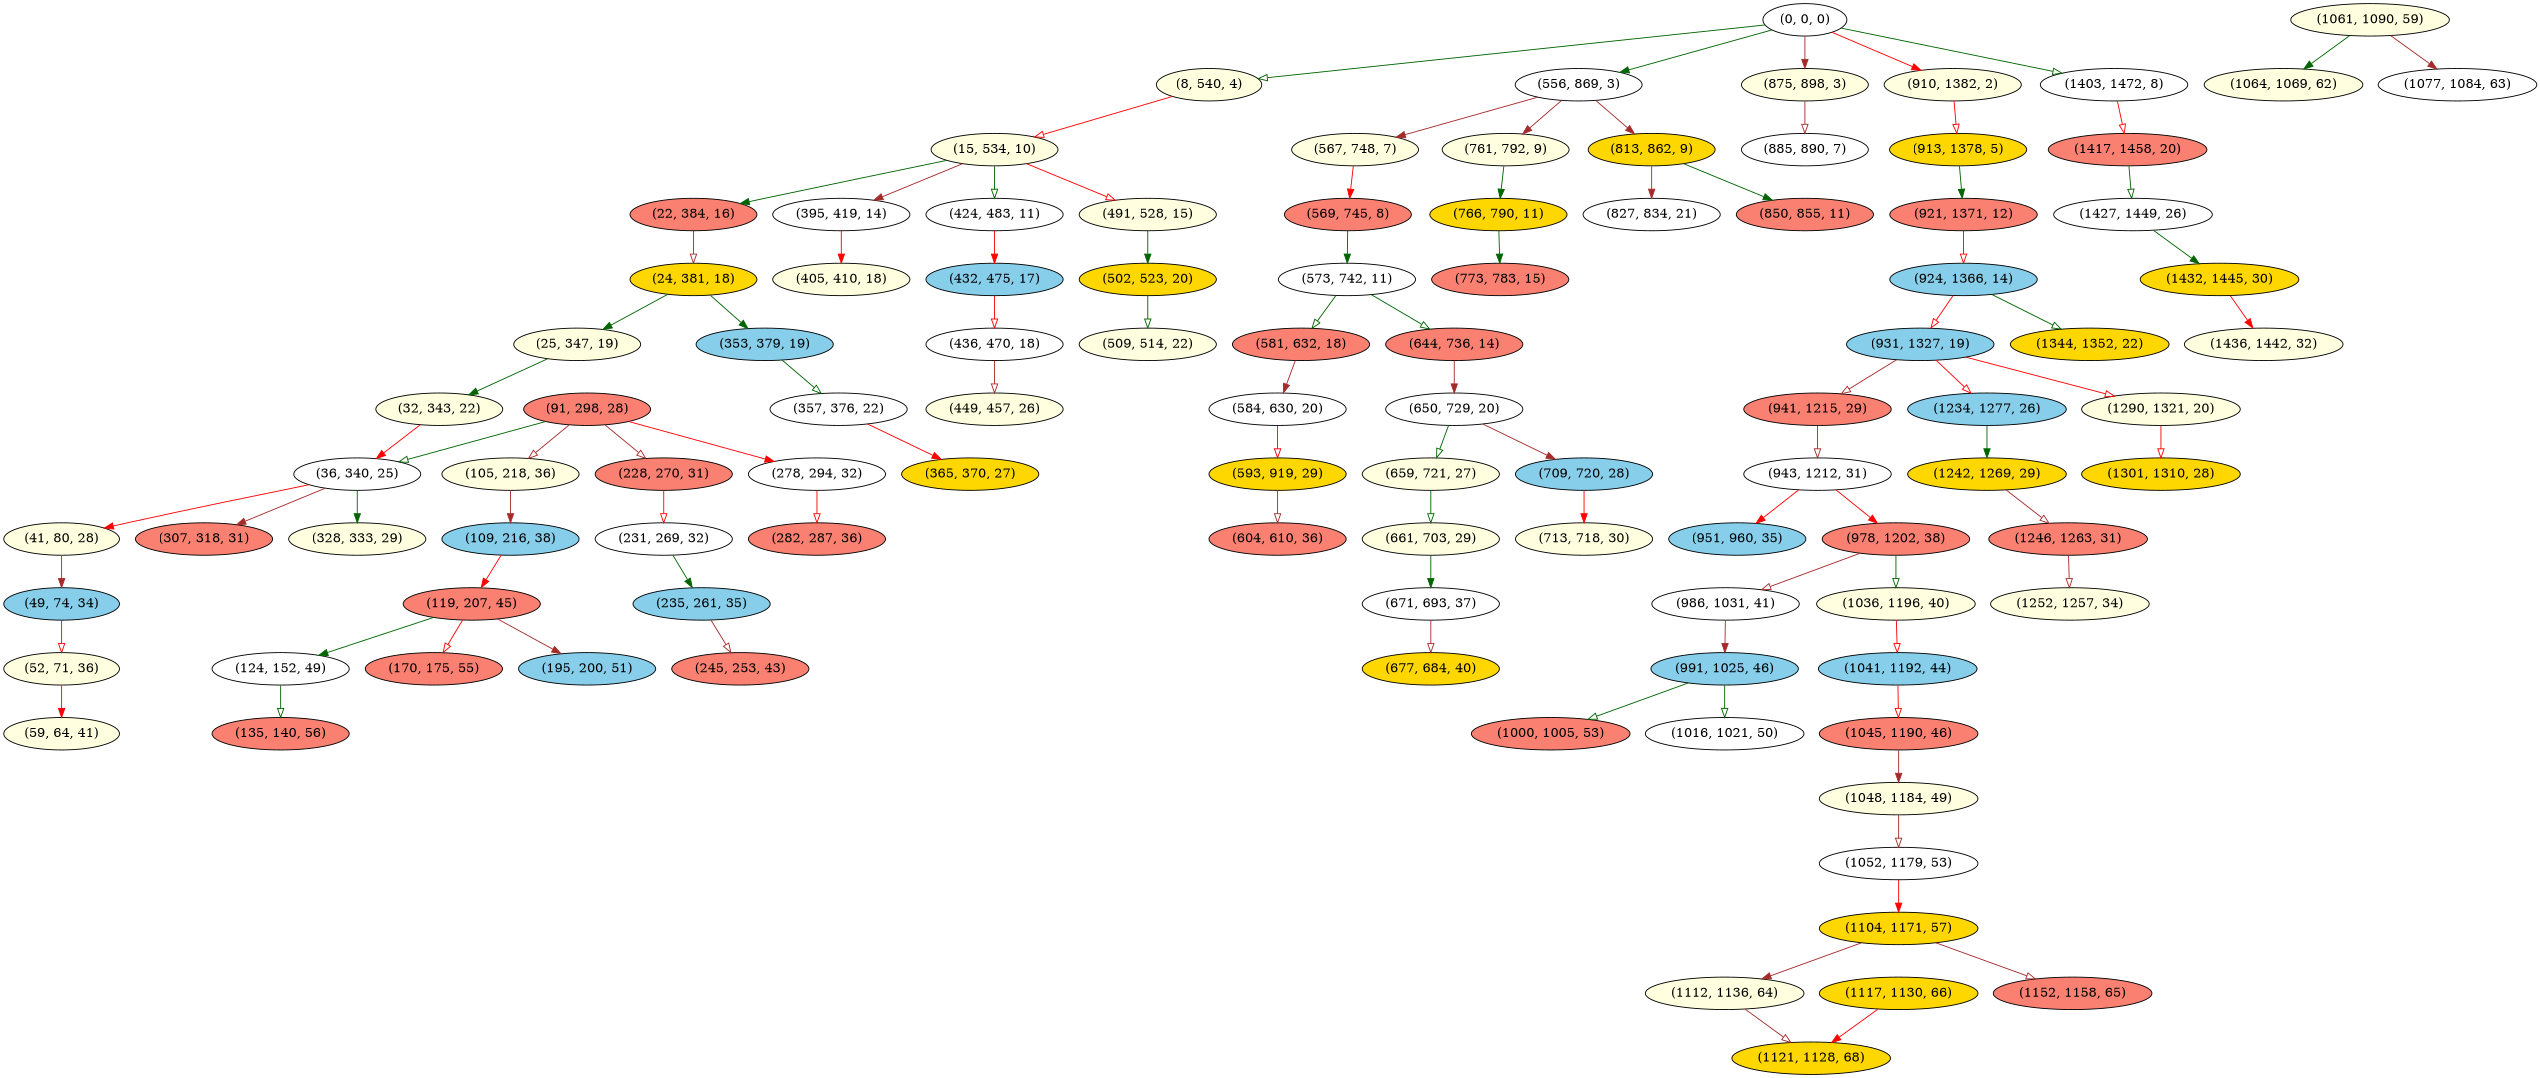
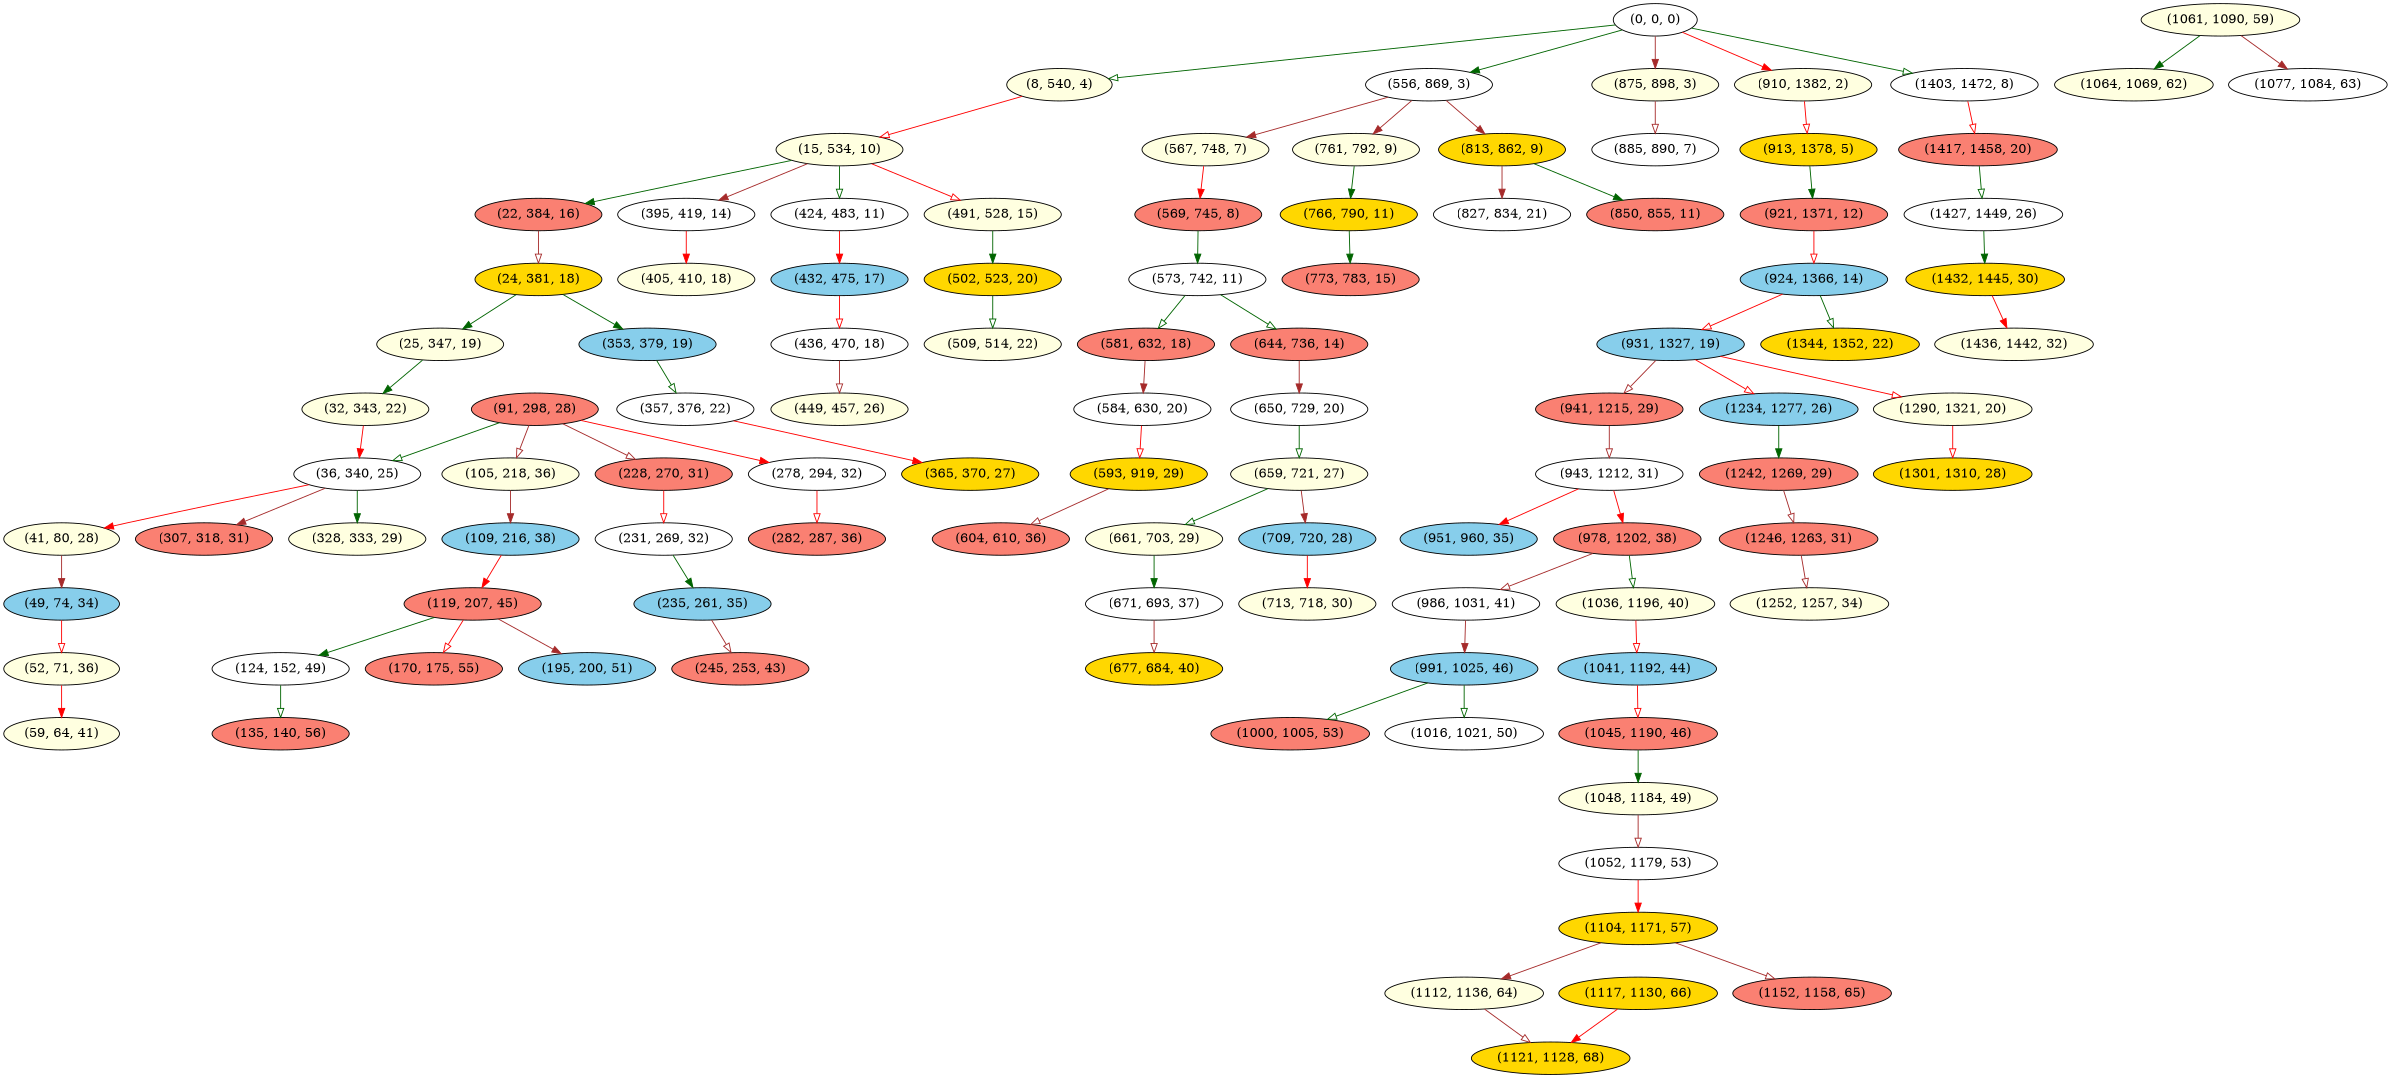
(1515, 440) -> (1303, 502)
(1987, 474) -> (1779, 474)
(1899, 762) -> (1638, 762)
